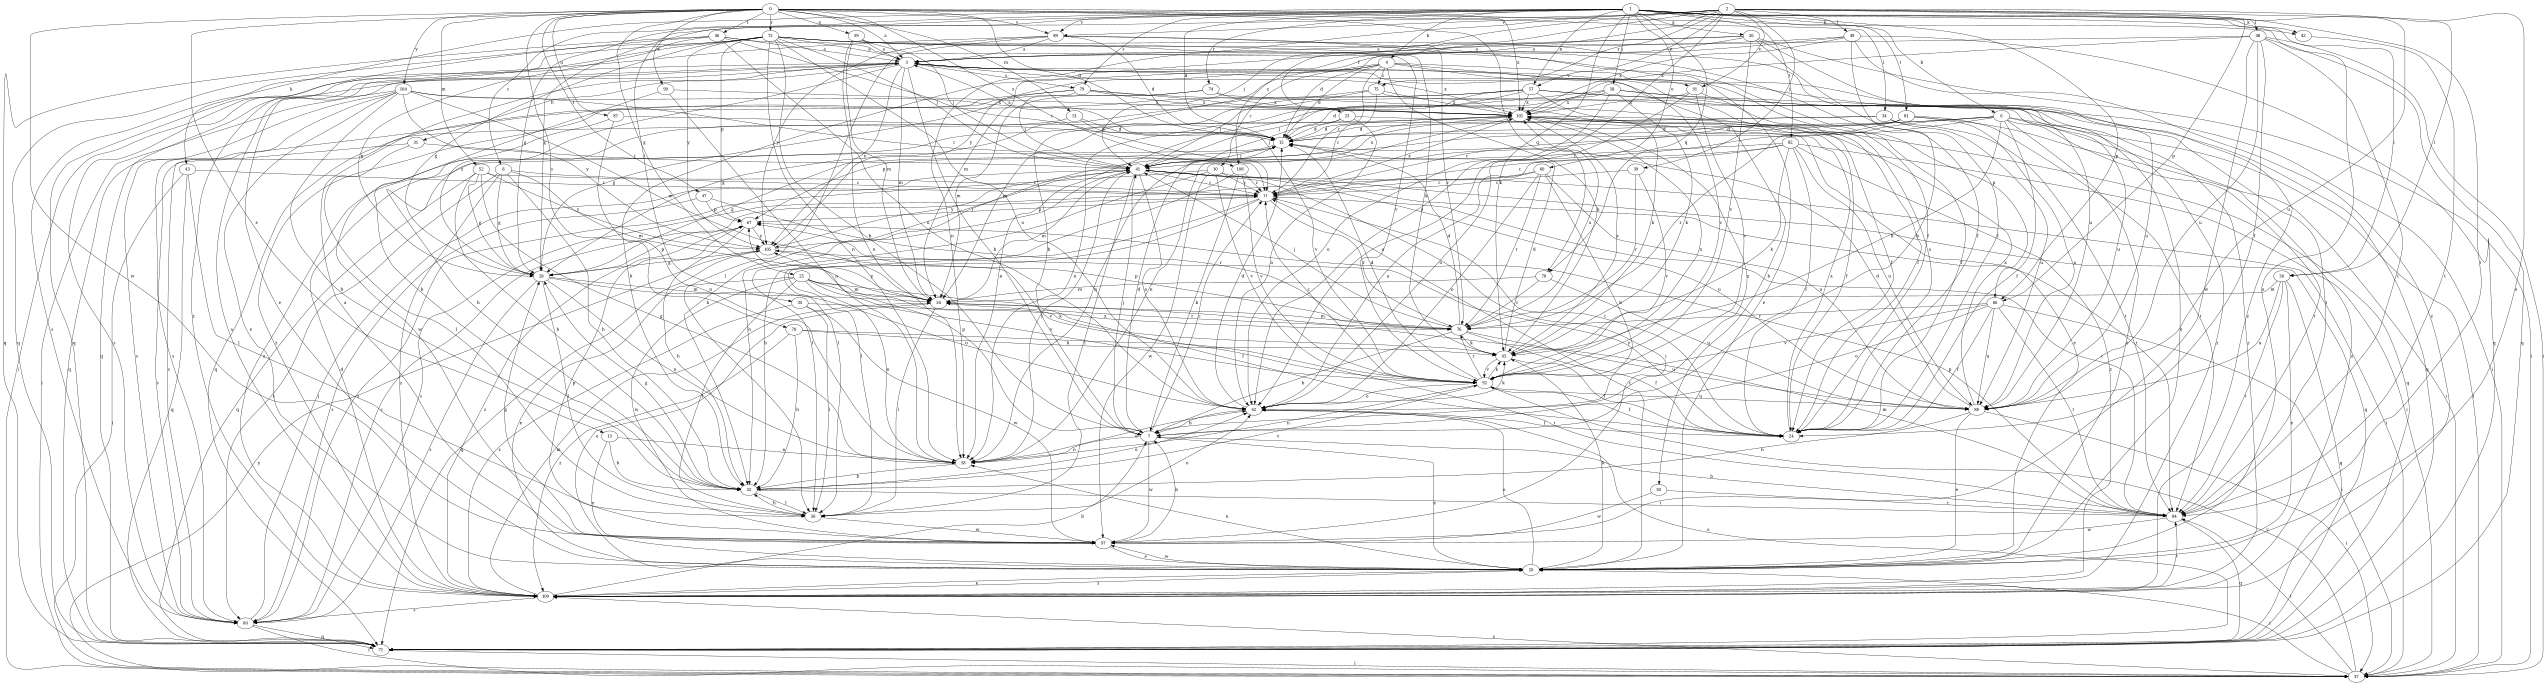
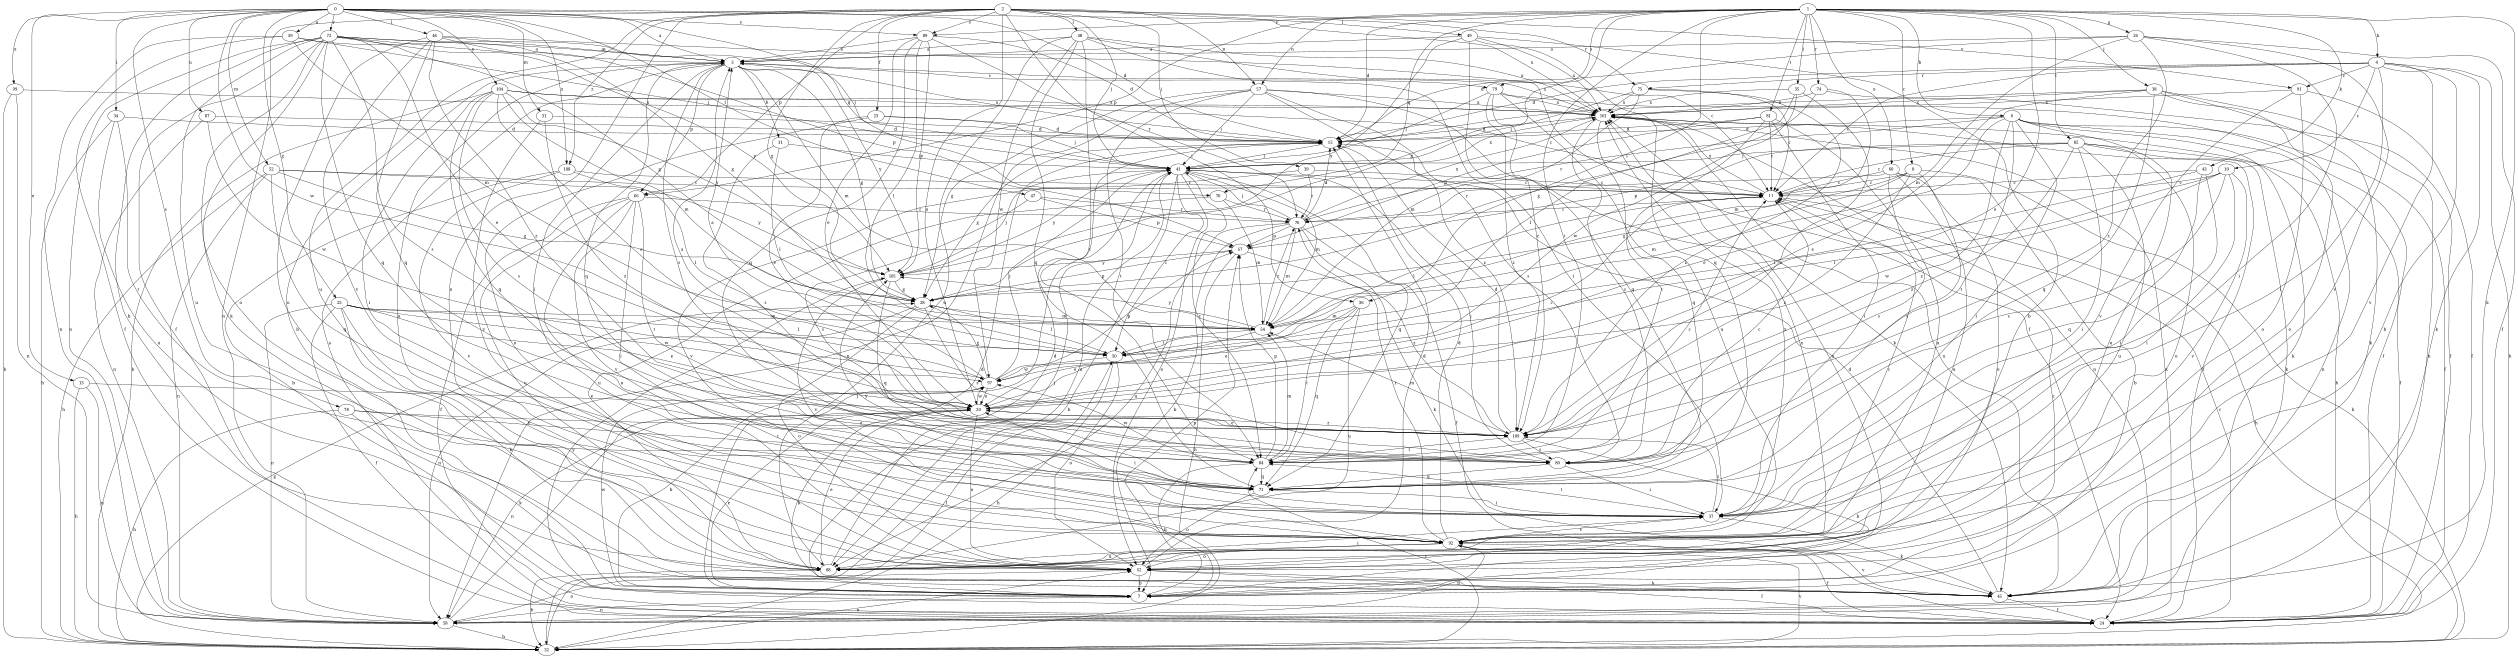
(2303, 36) -> none
(462, 169) -> (862, 183)
(1009, 209) -> (1700, 176)
(661, 316) -> (179, 396)
(1128, 320) -> (1695, 94)
(1493, 371) -> (1857, 545)
(1659, 490) -> none
